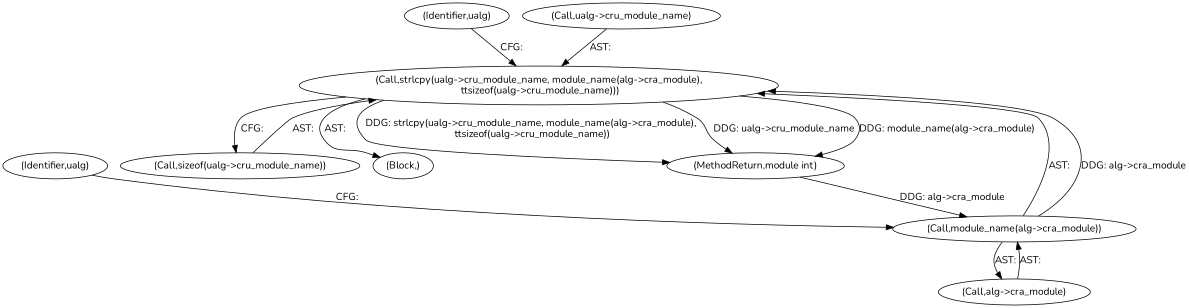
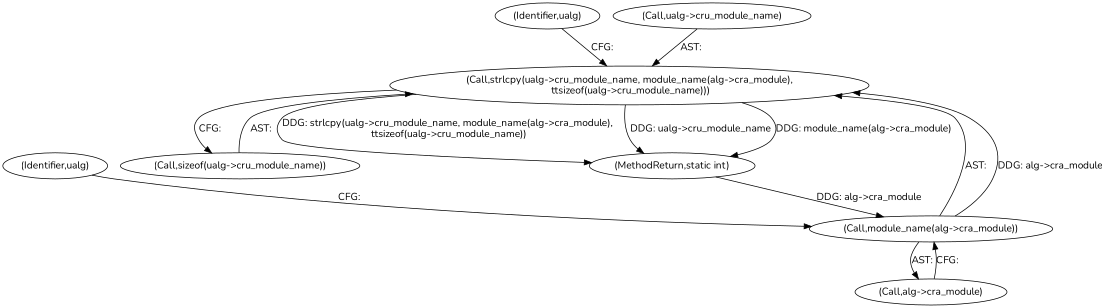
(403, 166) -> none
(756, 166) -> (672, 166)
(1032, 260) -> (949, 260)
